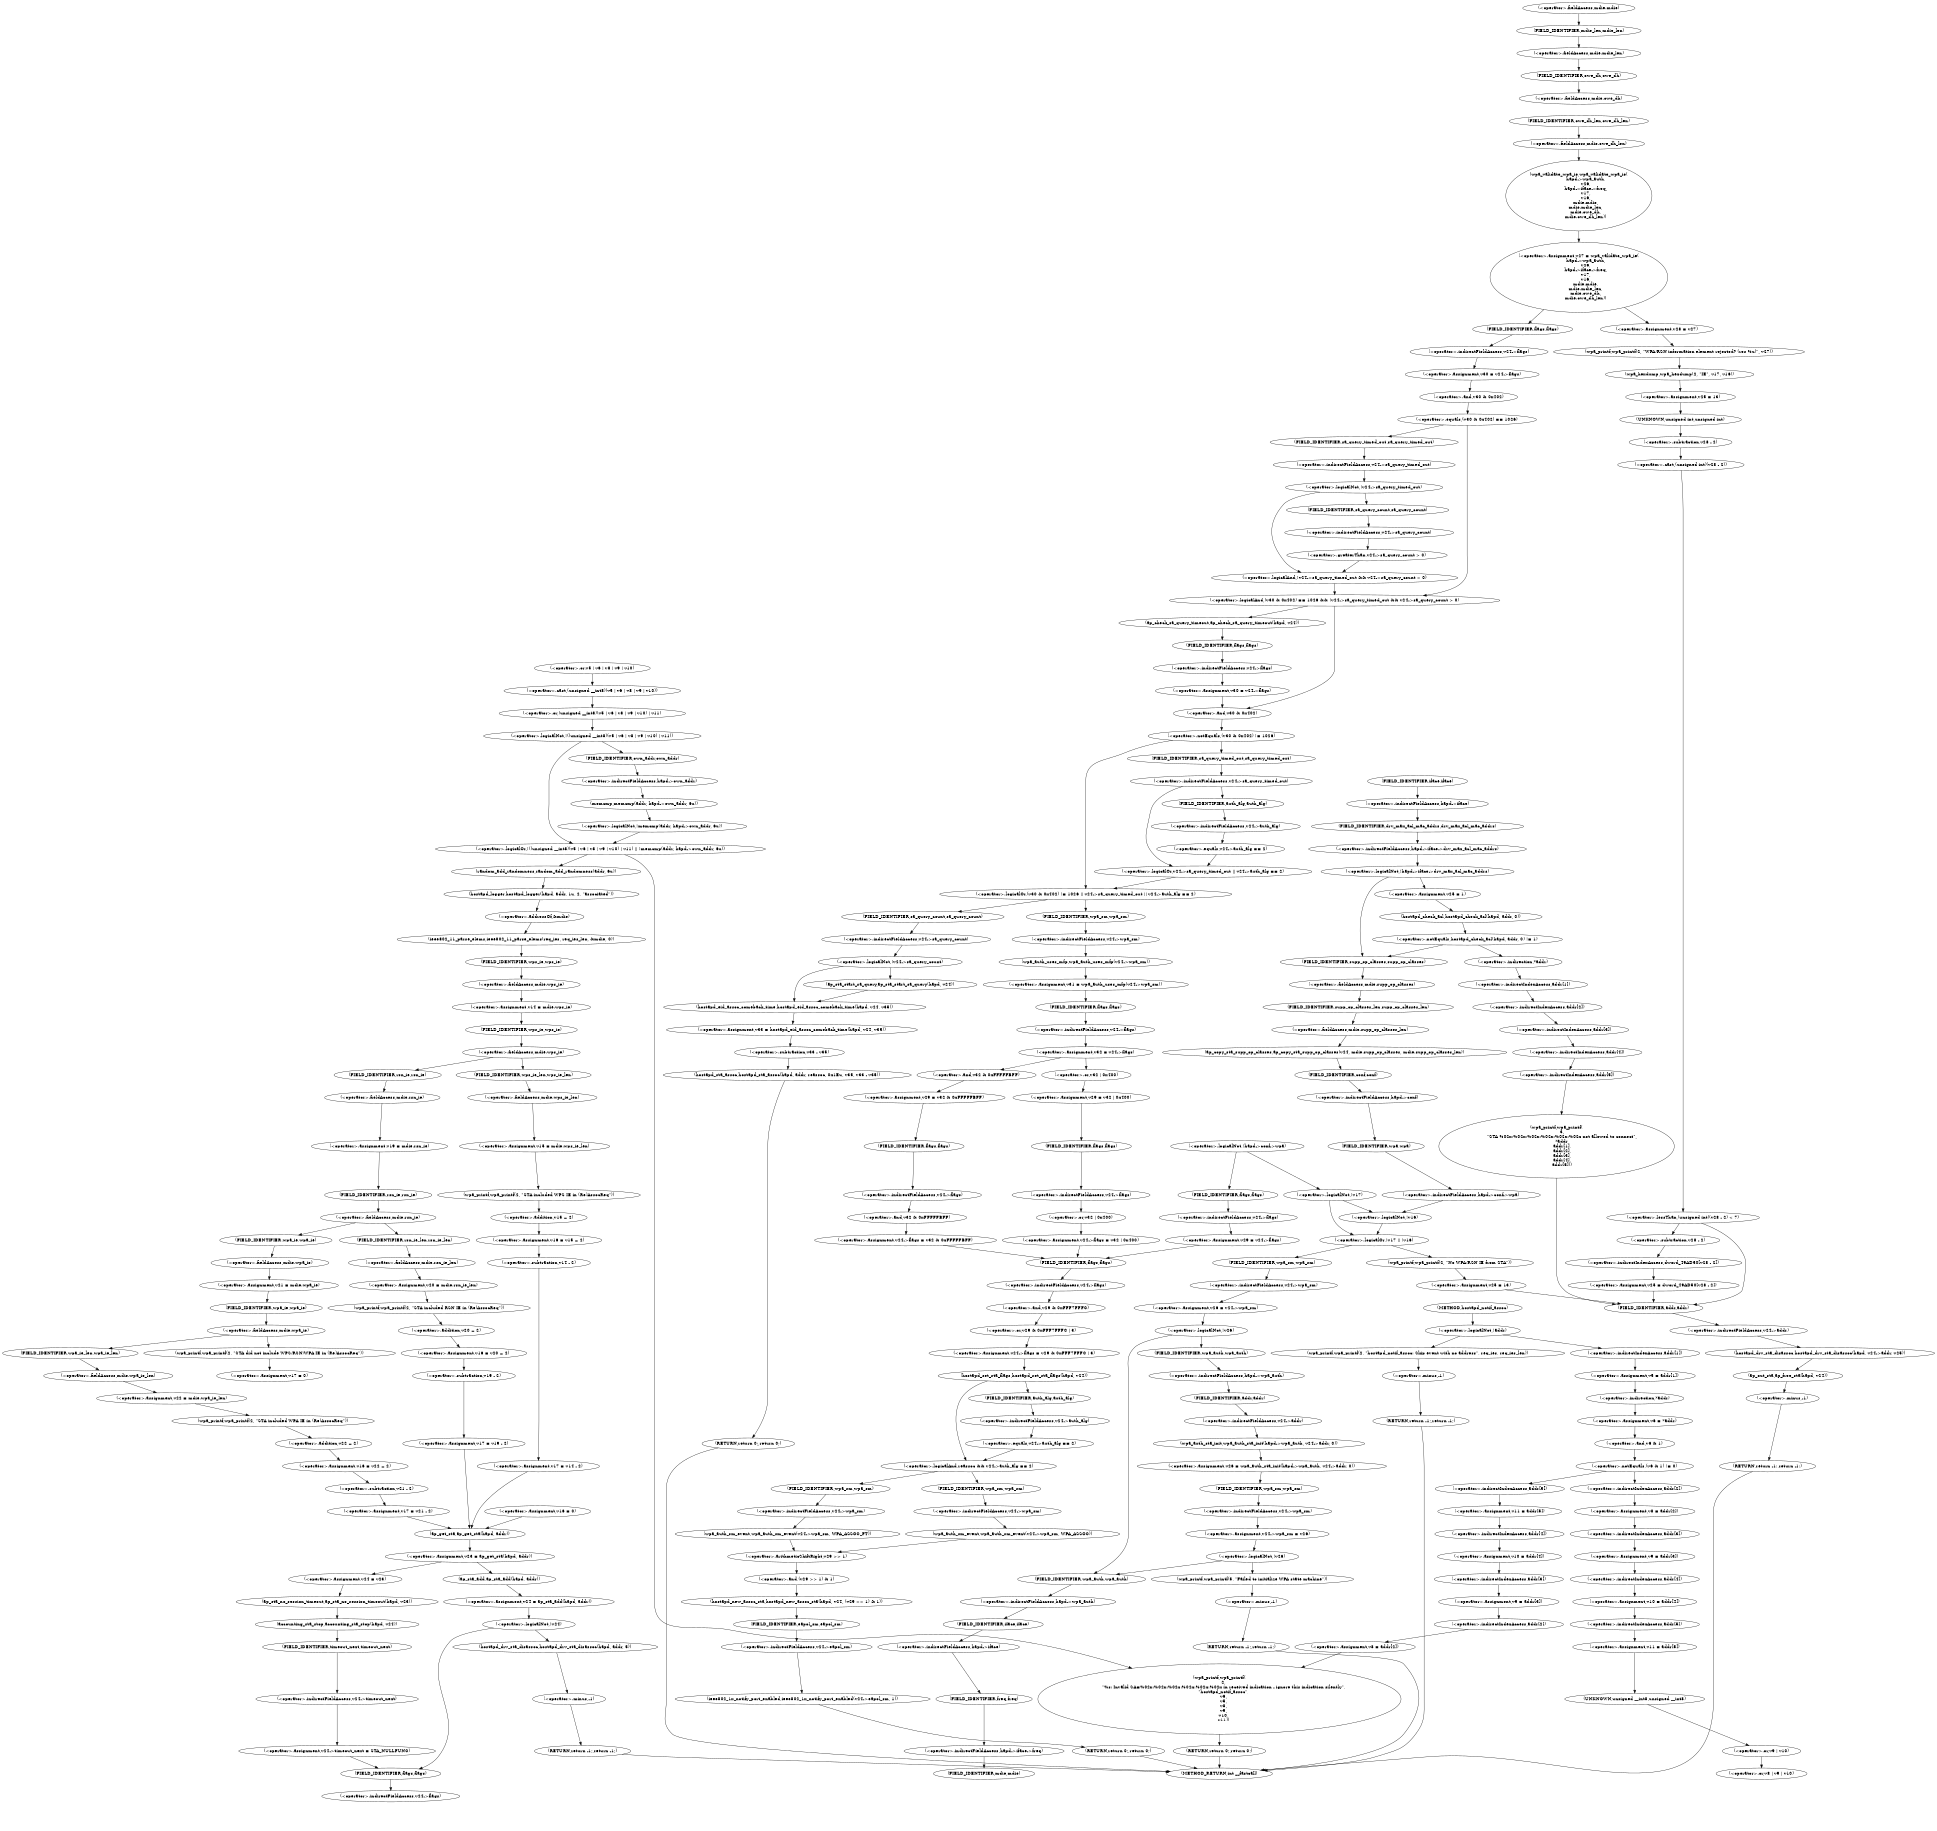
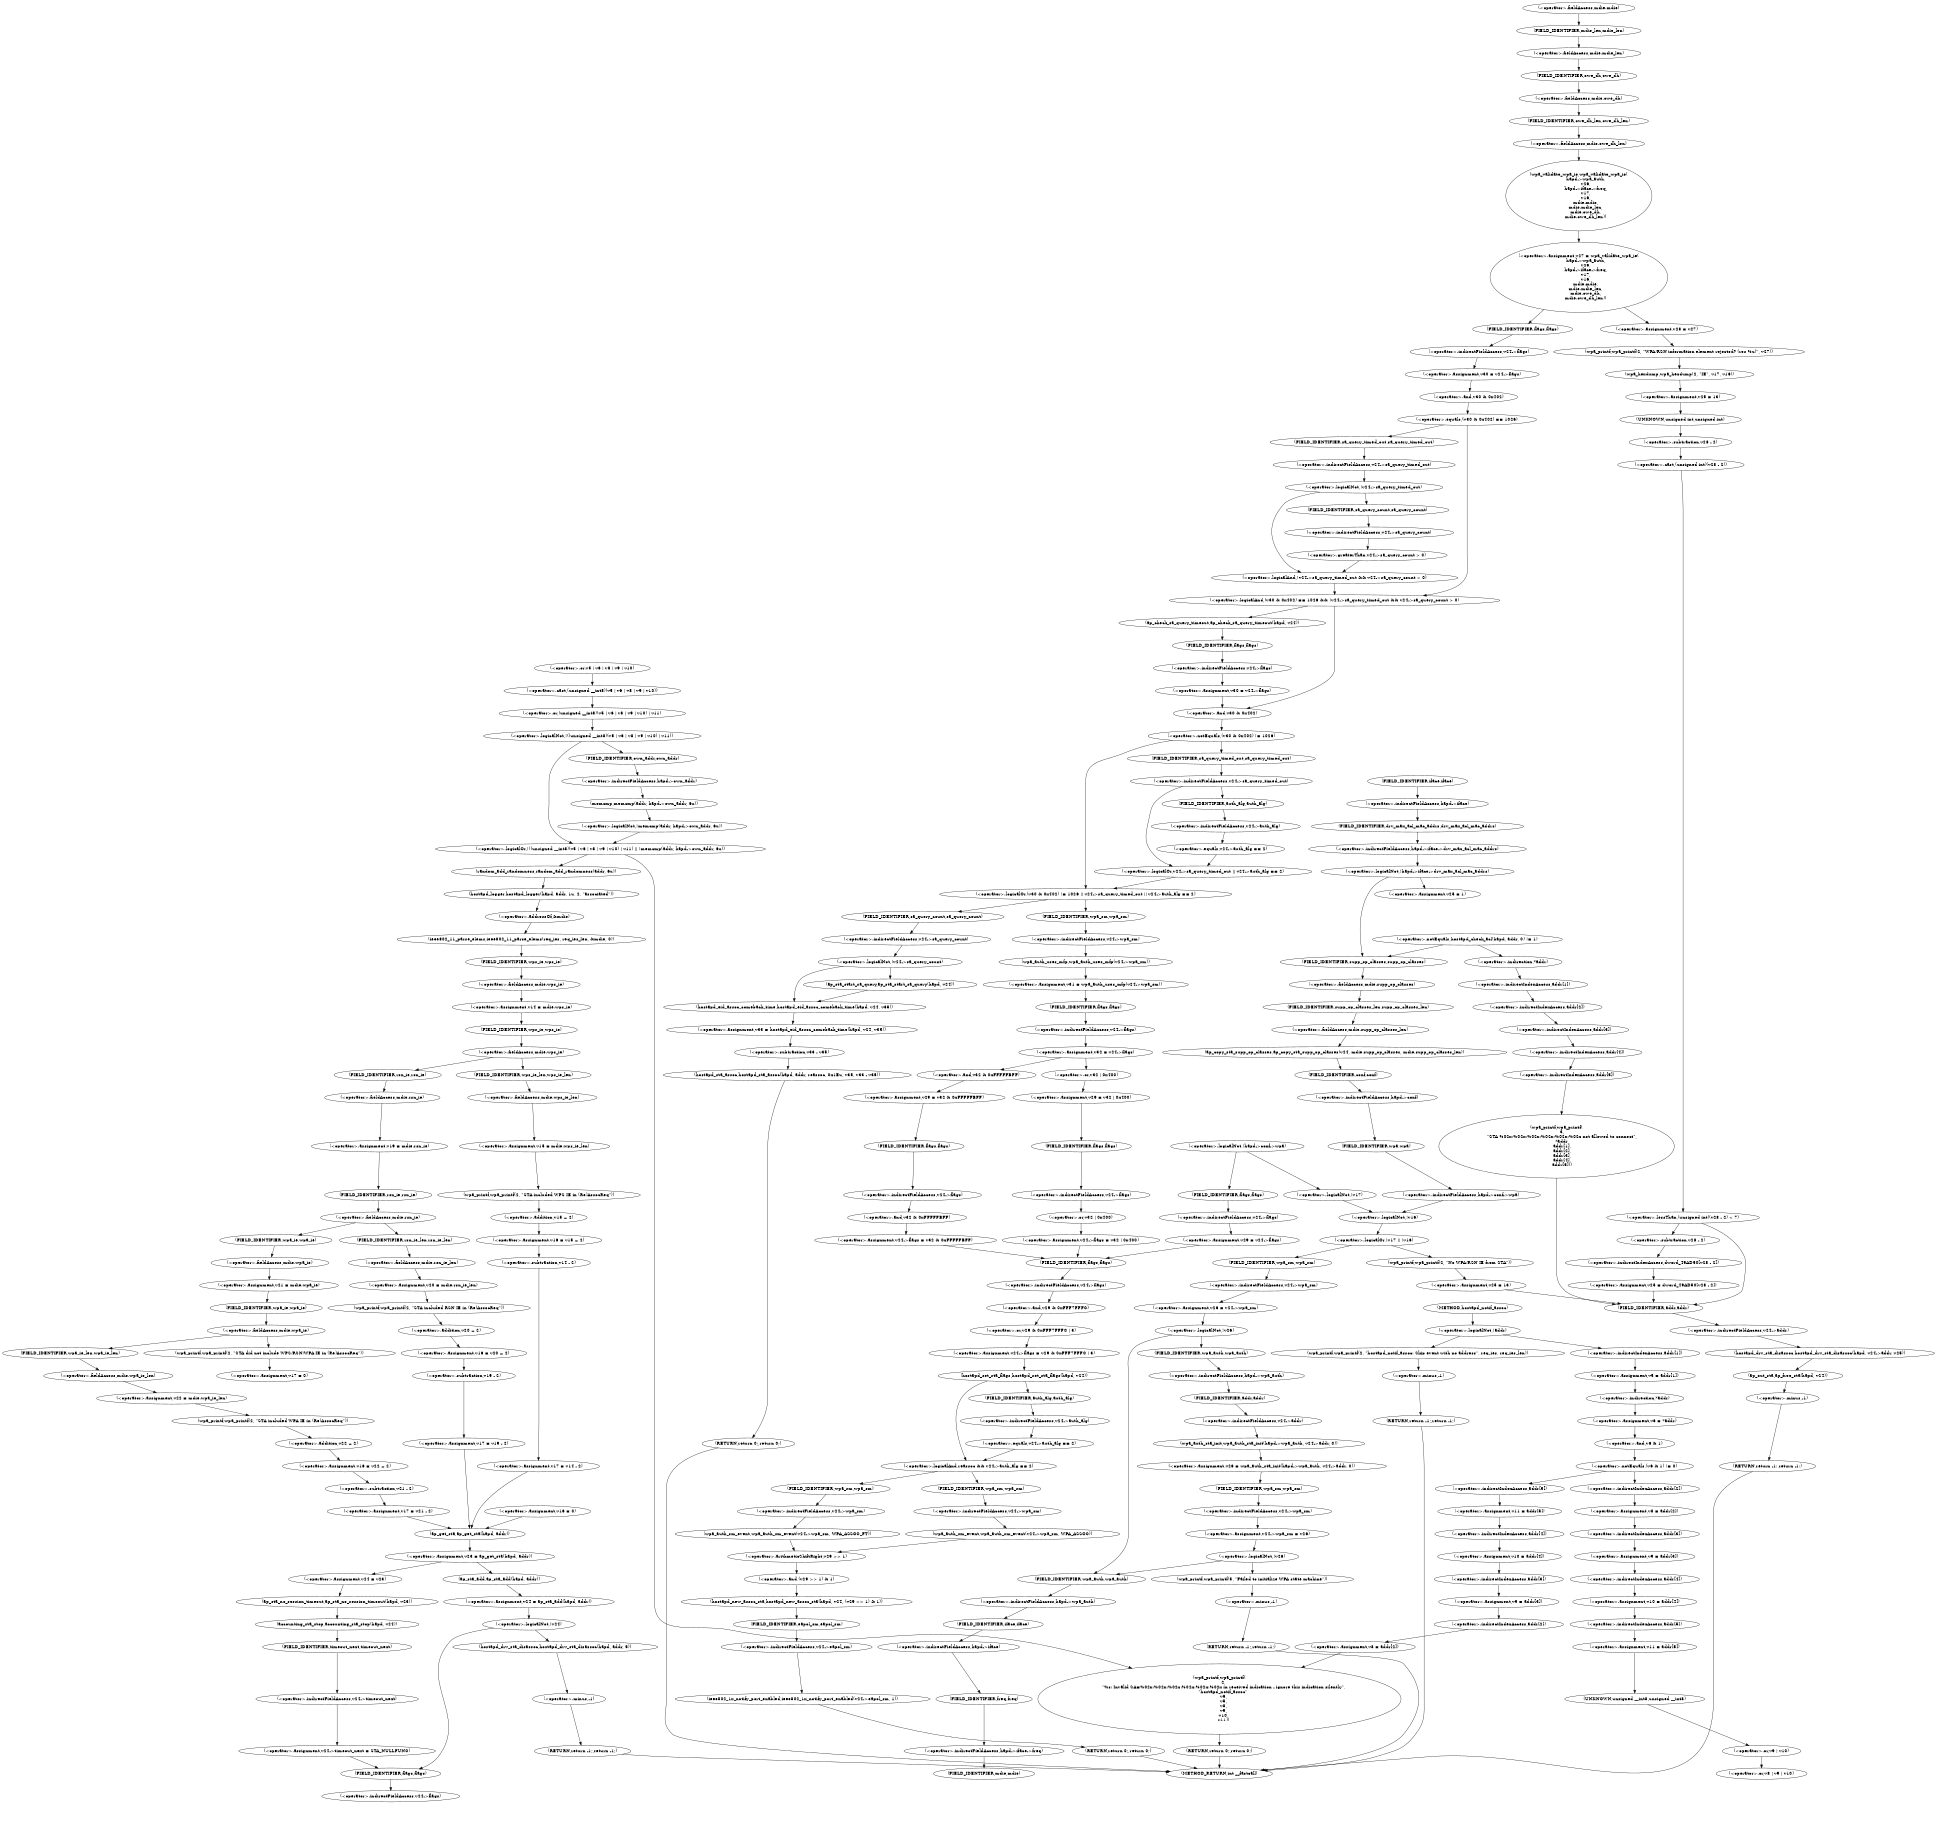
none -> (1579, 108)
(1461, 917) -> none
(1334, 1221) -> none
